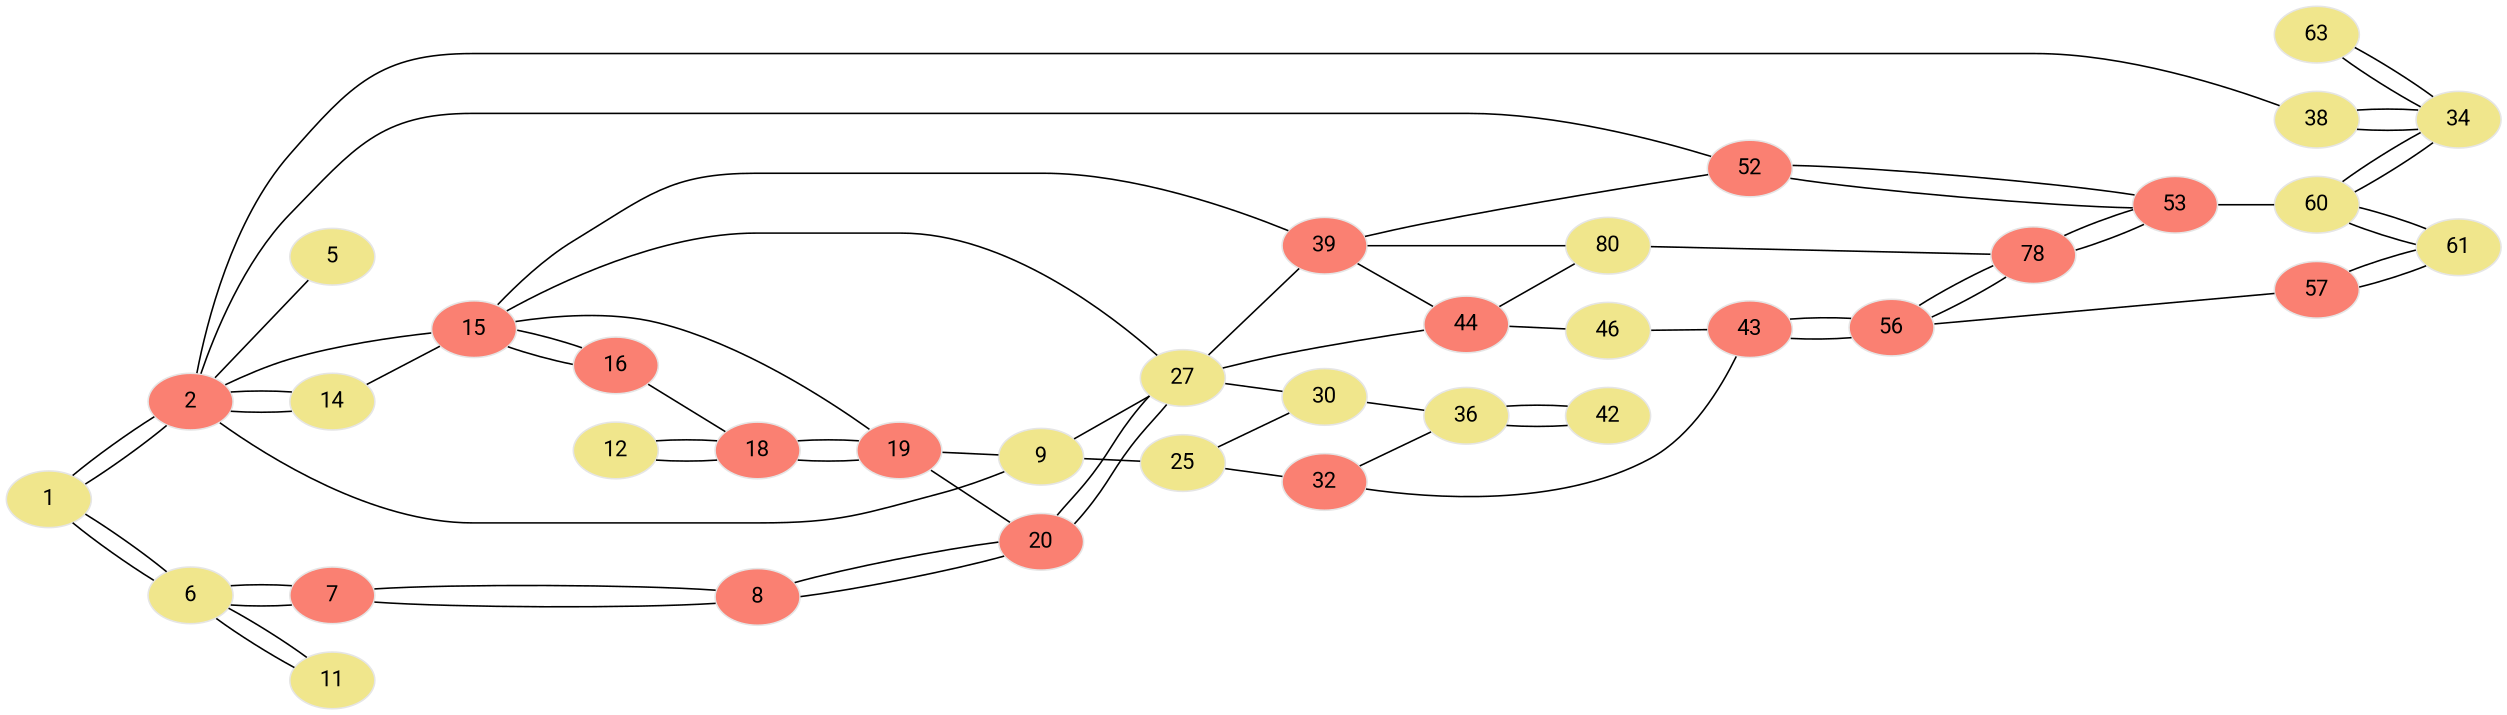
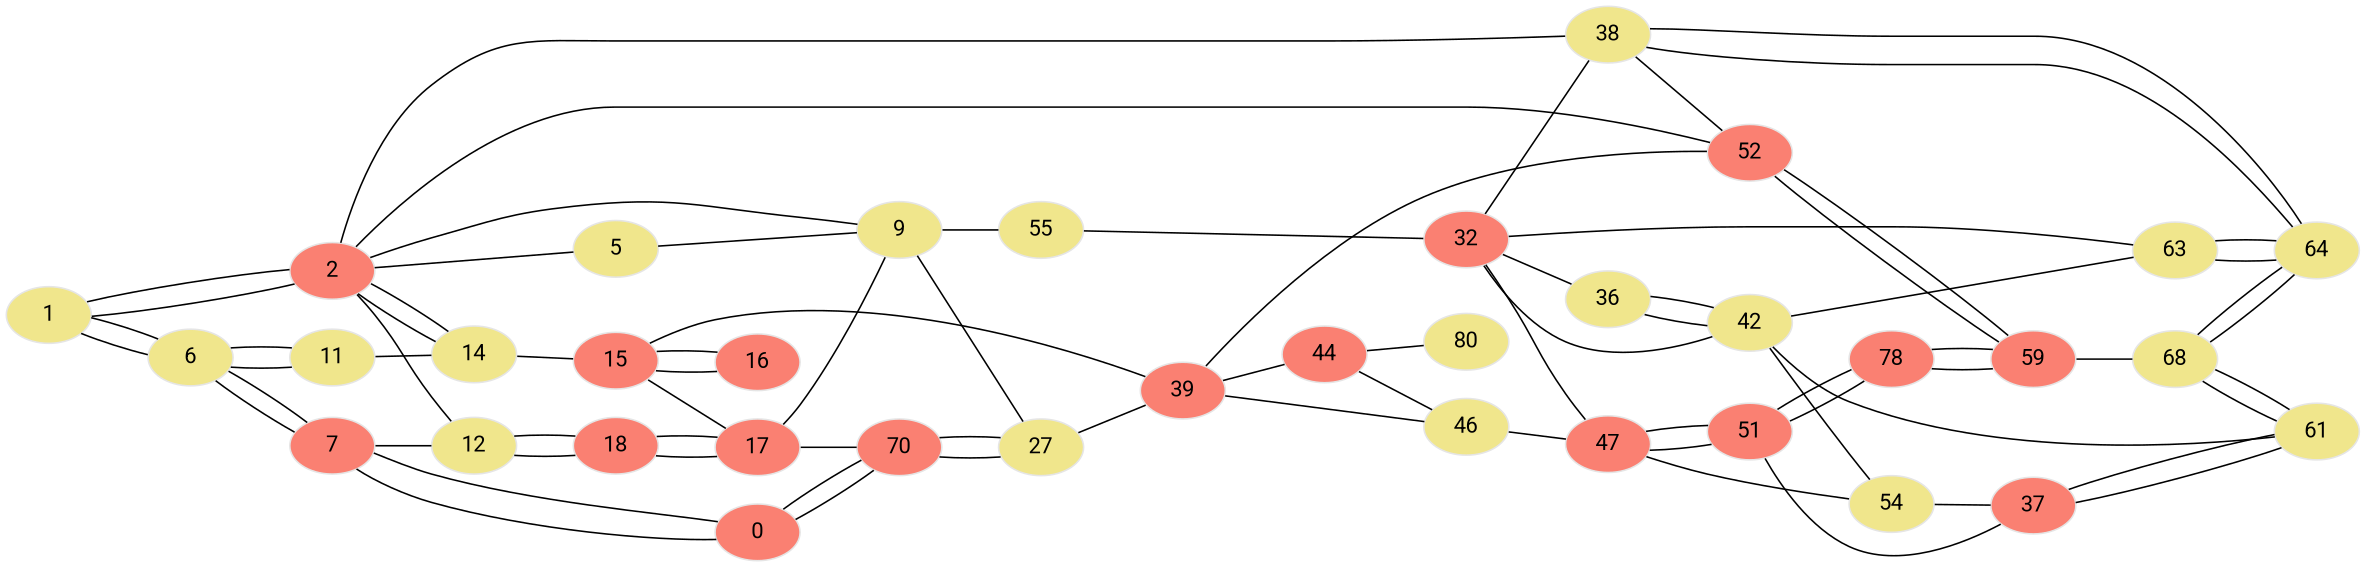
none -> (1679, 94)
(2459, 120) -> (2317, 250)
none -> (1537, 137)
(2175, 205) -> (2033, 359)
(2317, 205) -> (2175, 359)
none -> (1821, 227)
(841, 233) -> none
none -> (758, 239)
(1466, 246) -> (1325, 409)
(1821, 250) -> none
none -> (1962, 287)
(2317, 290) -> (2033, 506)
(1892, 328) -> (1750, 432)
(1750, 329) -> (1608, 444)
(1323, 347) -> none
none -> (1583, 348)
(326, 350) -> (411, 368)
none -> (392, 356)
(1325, 397) -> none
(687, 408) -> none
none -> (2013, 439)
none -> (403, 446)
(899, 450) -> (758, 447)
(1183, 463) -> (1041, 230)
none -> (1892, 504)
(1041, 542) -> (899, 447)
(758, 597) -> (758, 532)
